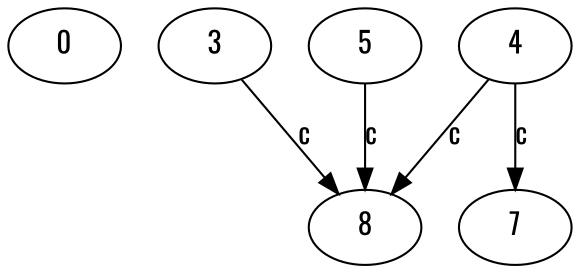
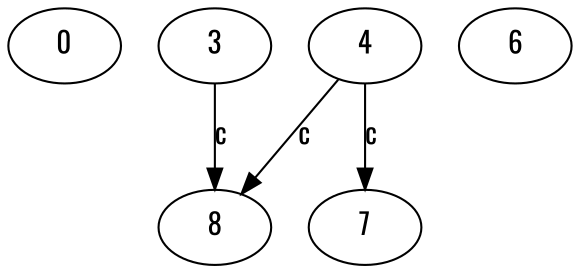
(365, 46) -> none
none -> (515, 46)
